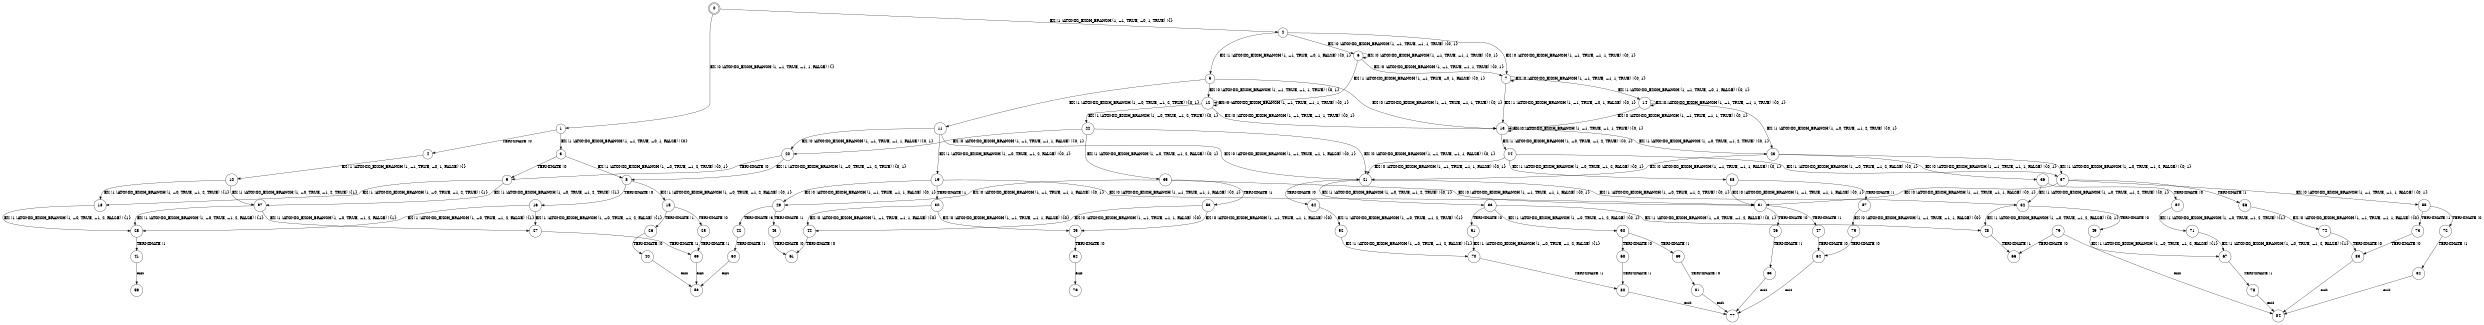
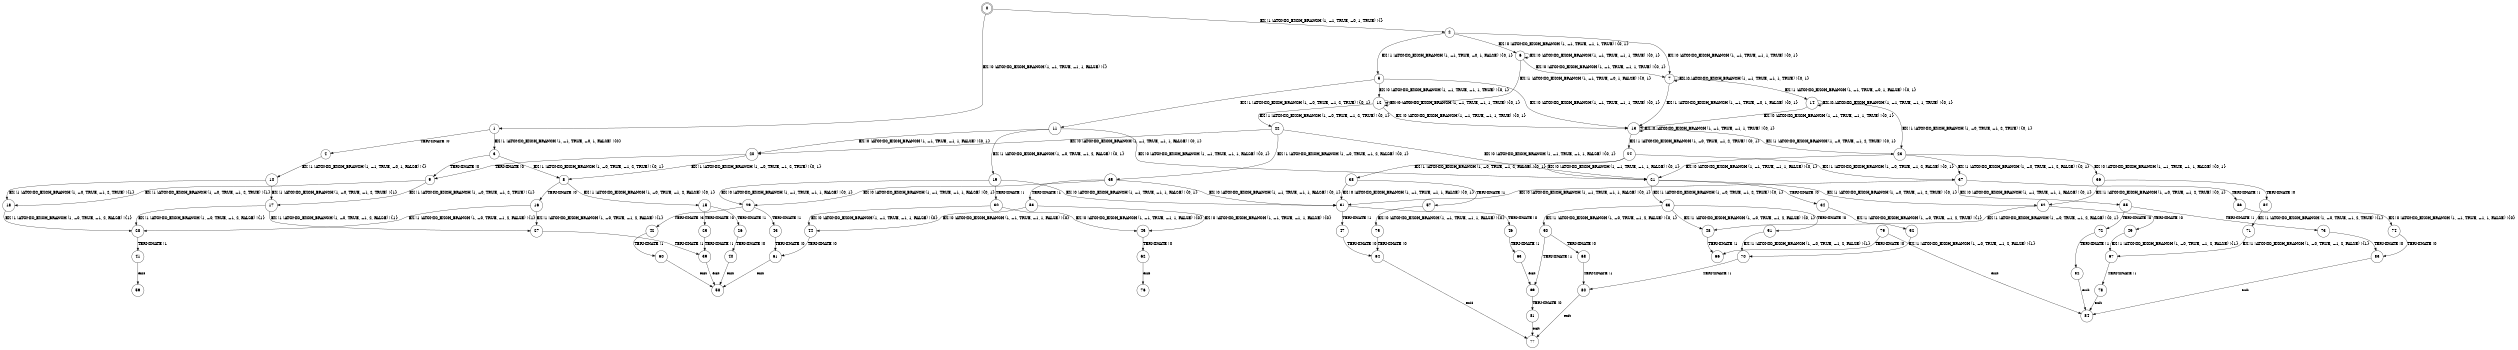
(260, 206) -> (271, 206)
none -> (748, 273)
(1752, 294) -> (1525, 272)
